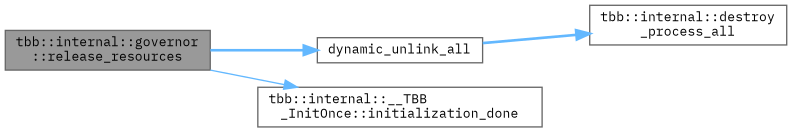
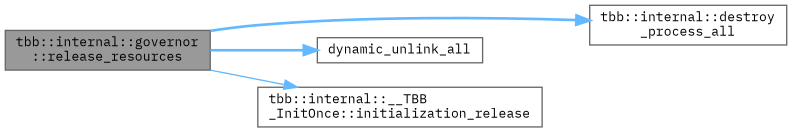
(530, 39) -> (393, 19)
(400, 107) -> (400, 107)
